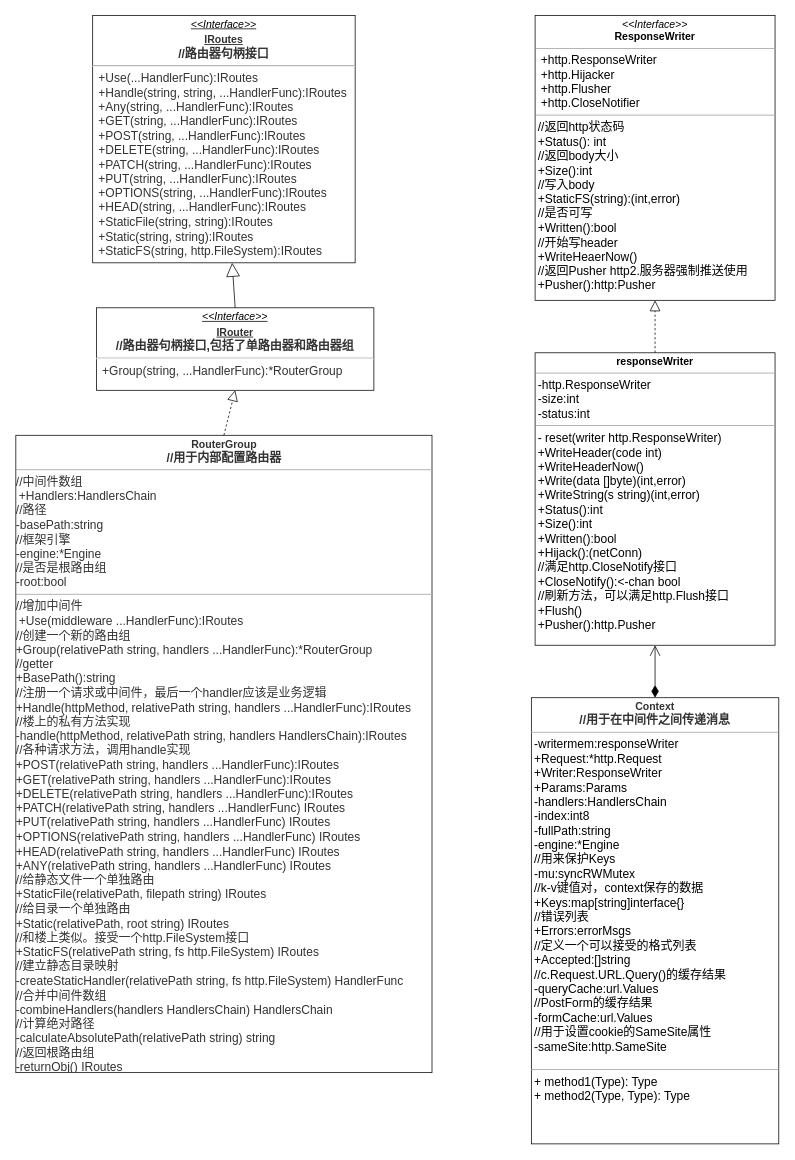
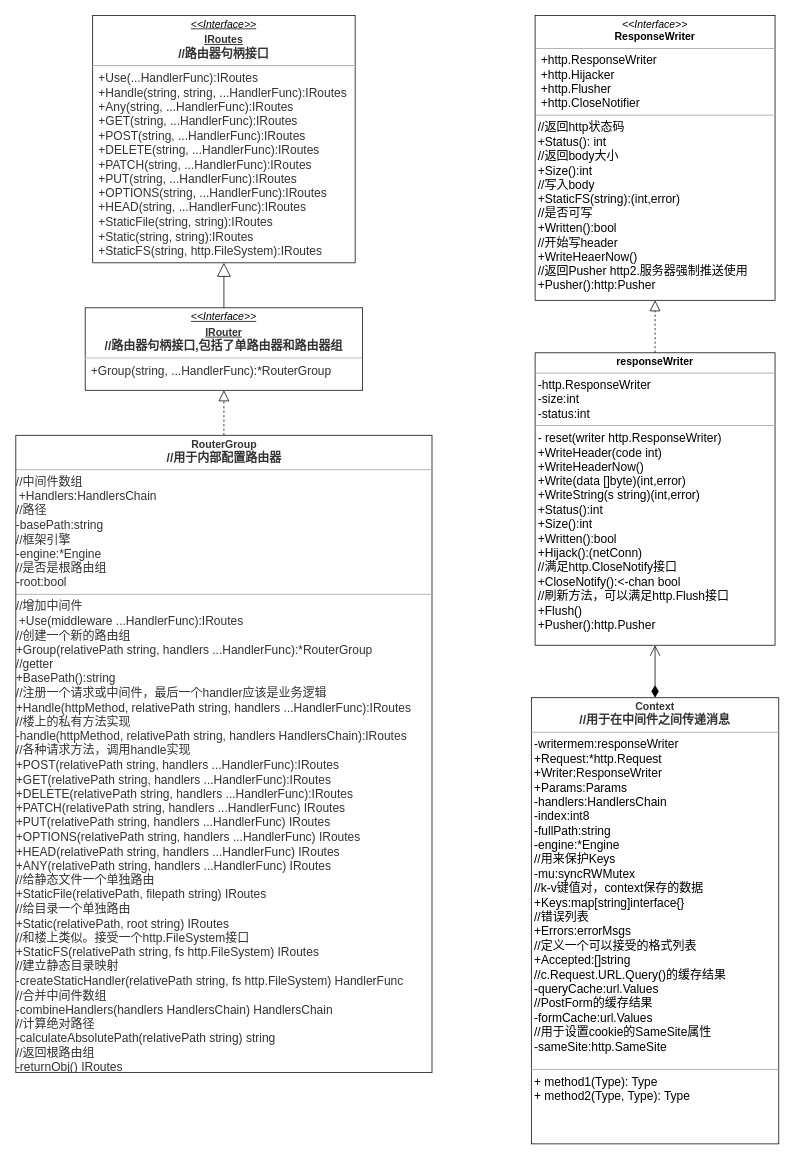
(235, 349) -> (224, 349)
